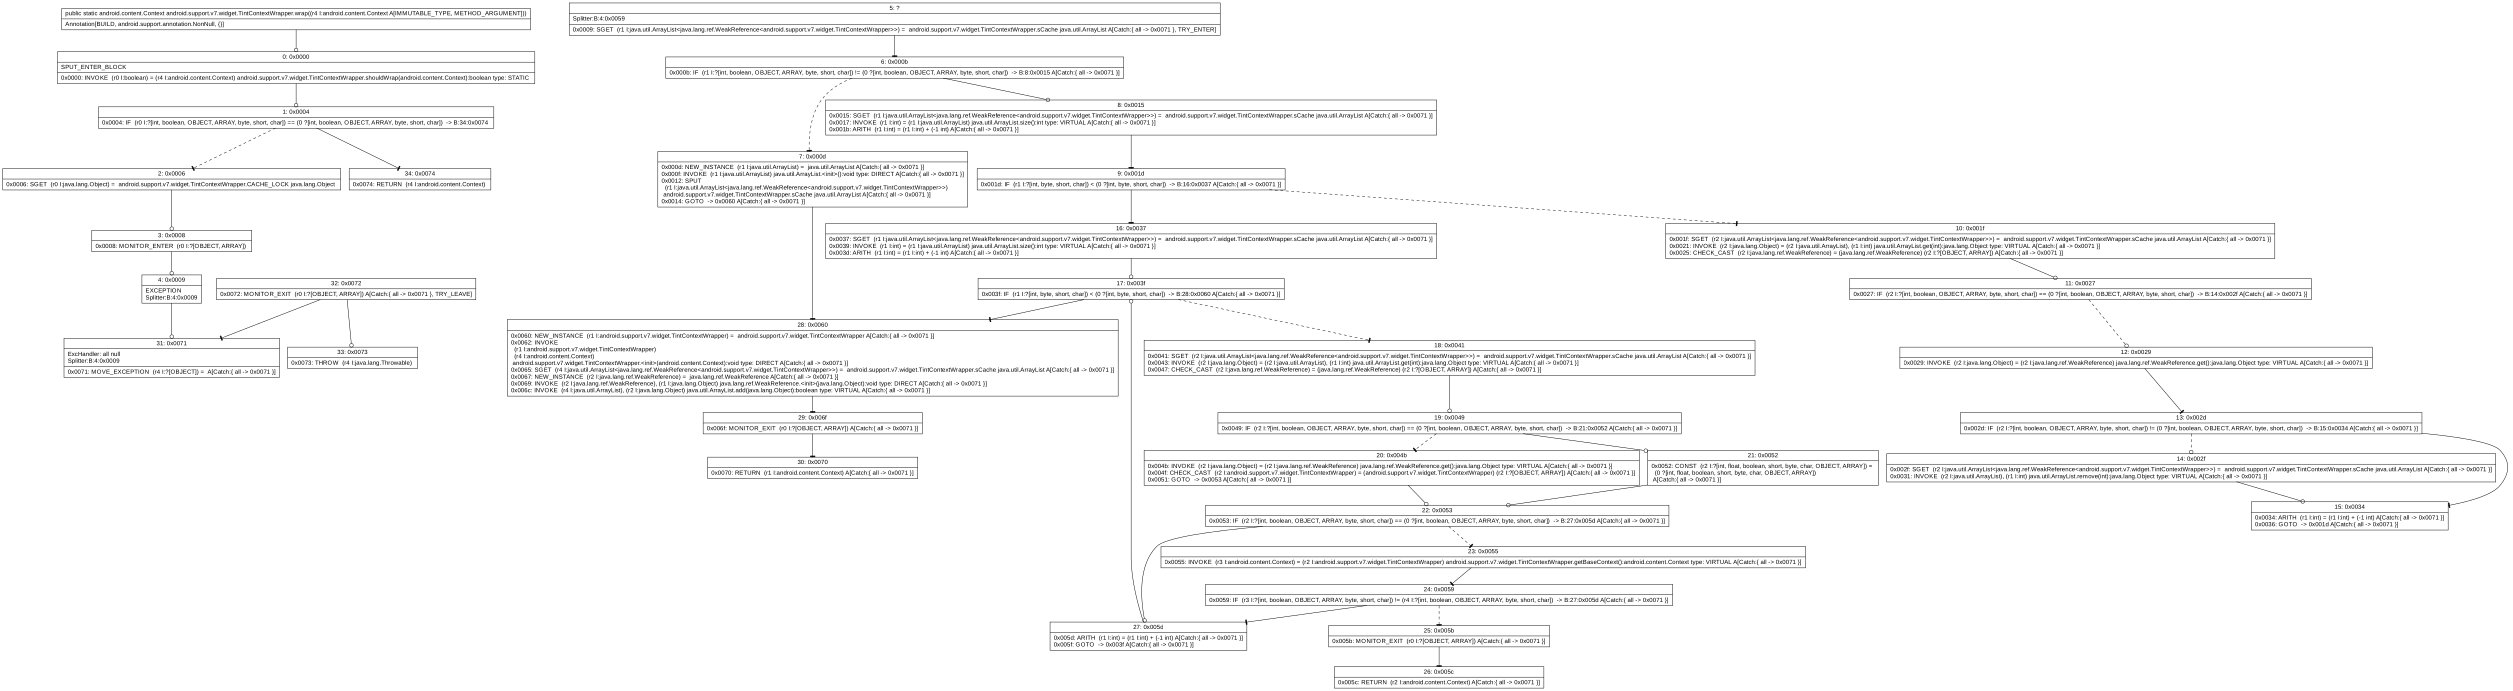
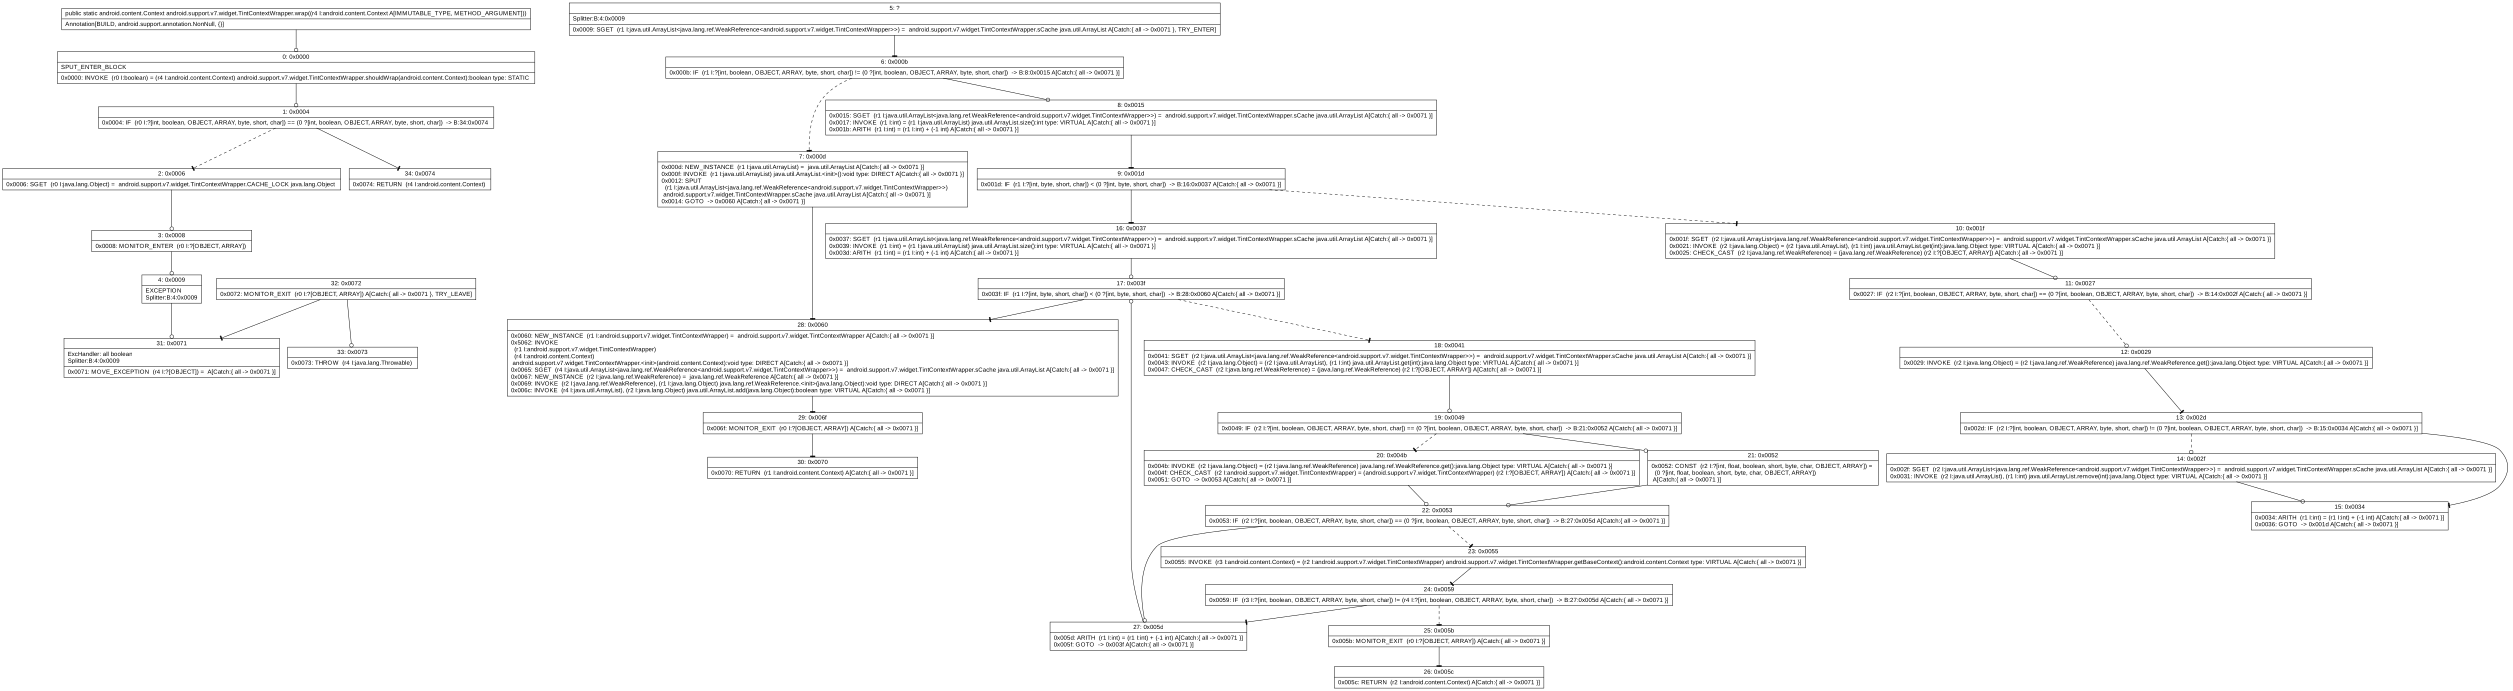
(599, 19) -> (599, 19)
(536, 343) -> (536, 343)
(94, 354) -> (100, 354)
